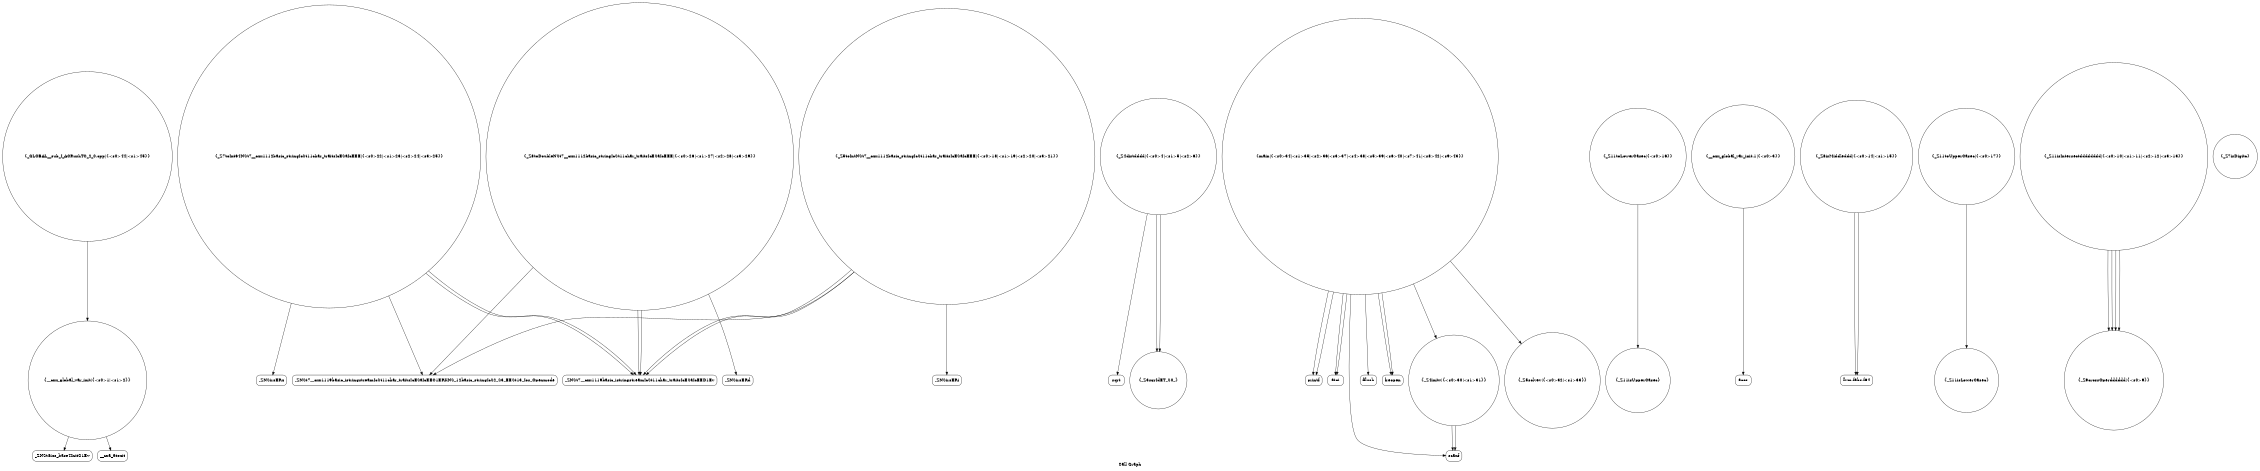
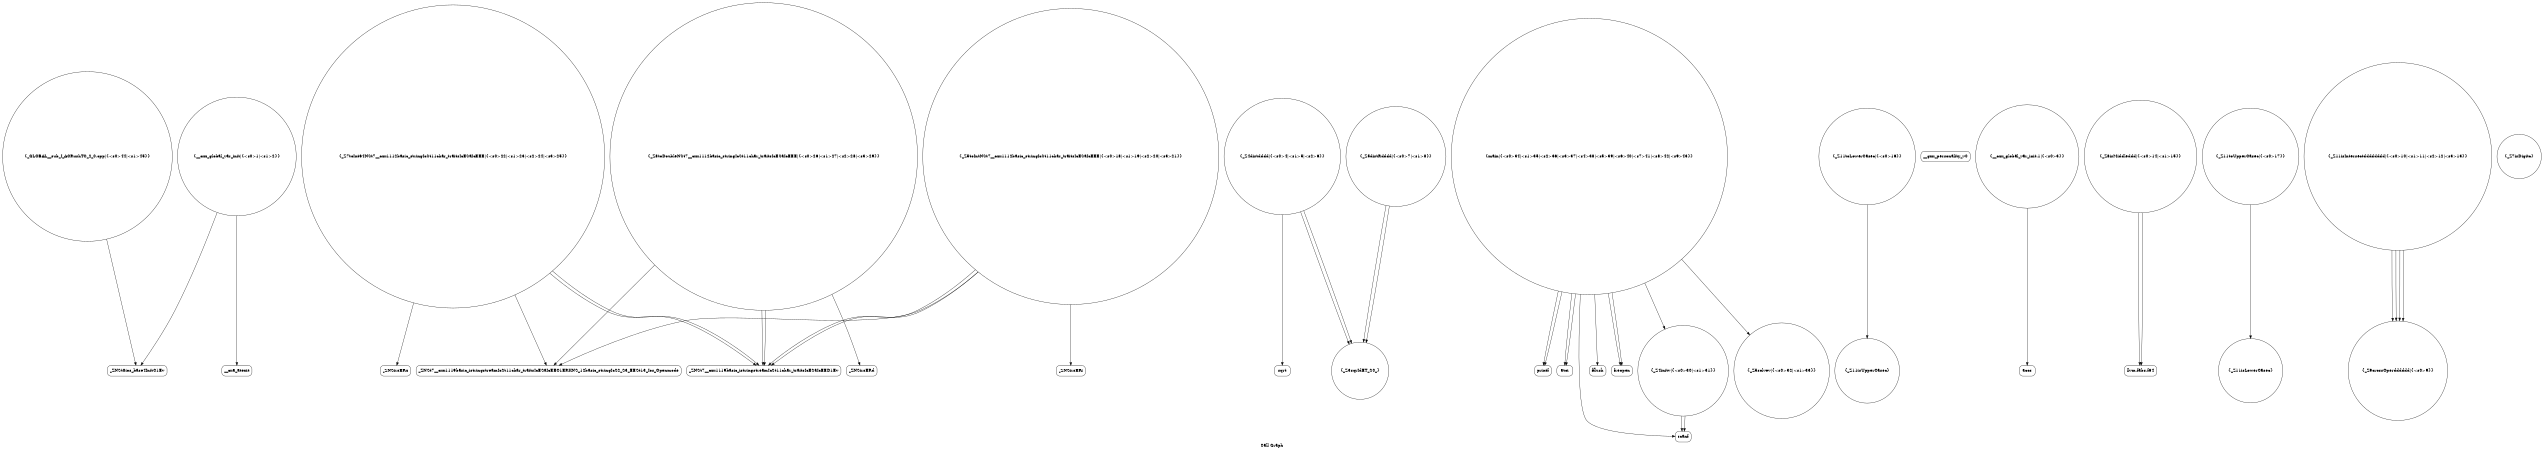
none -> (1396, 156)
none -> (1946, 156)
(87, 280) -> (121, 301)
